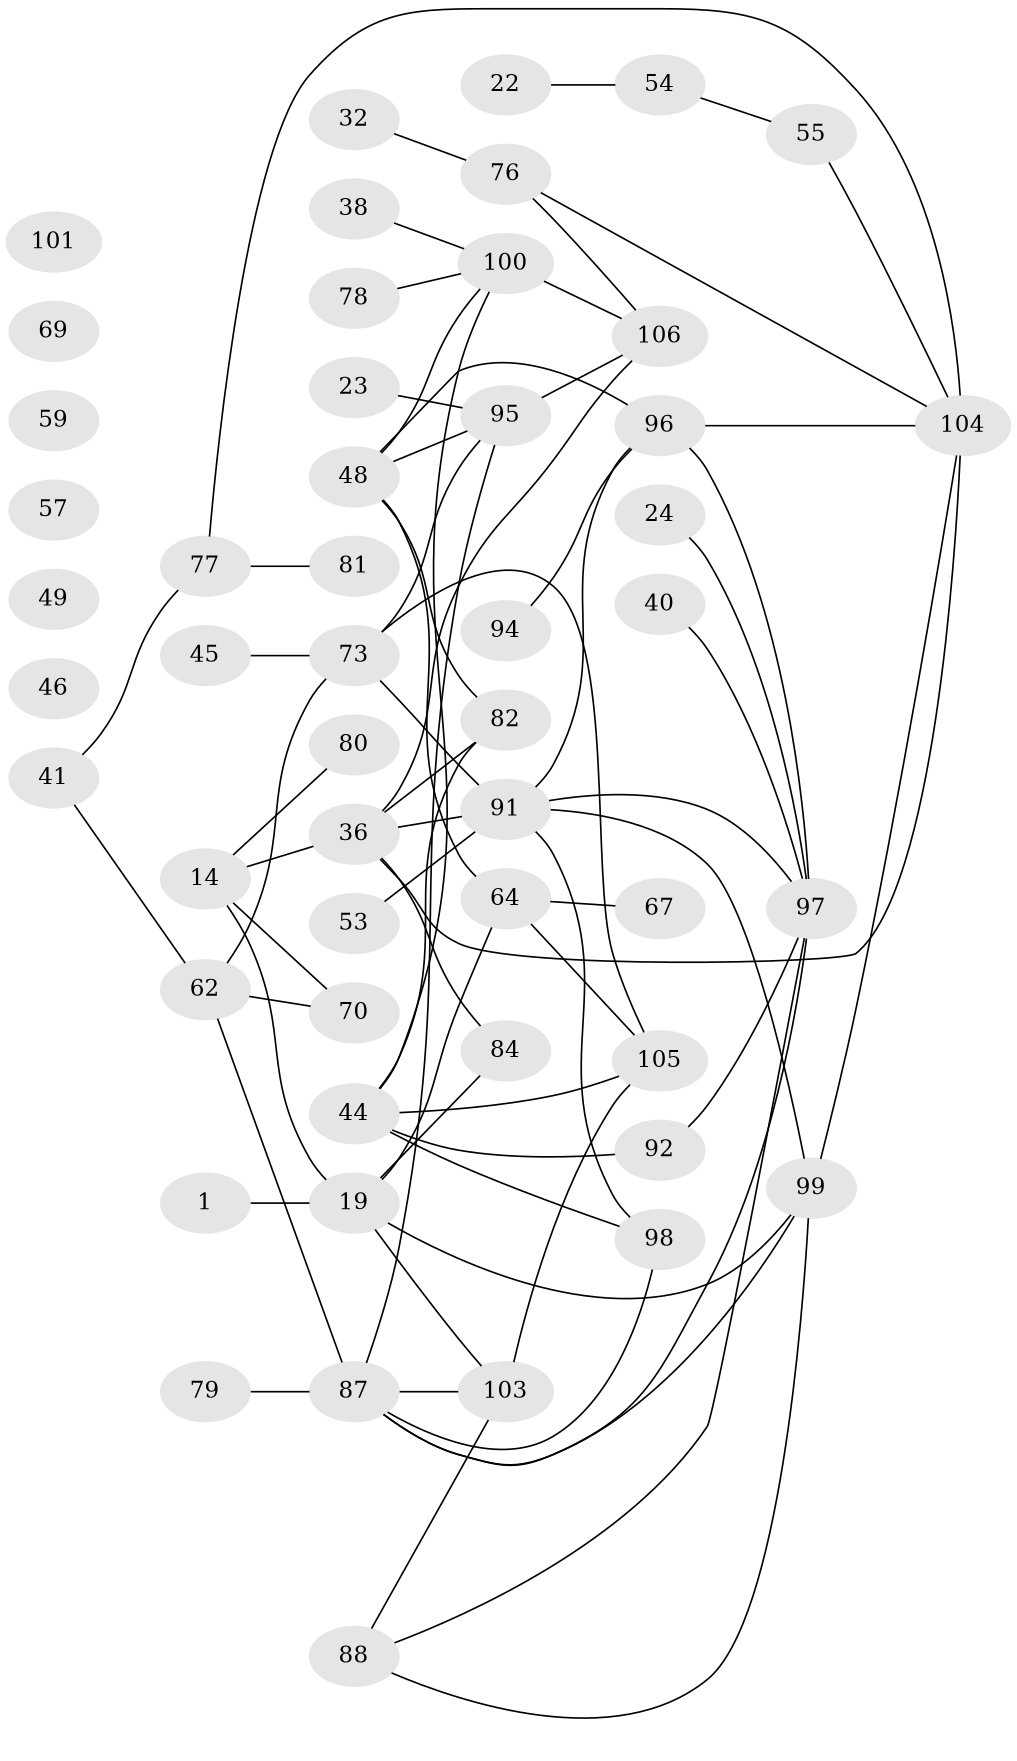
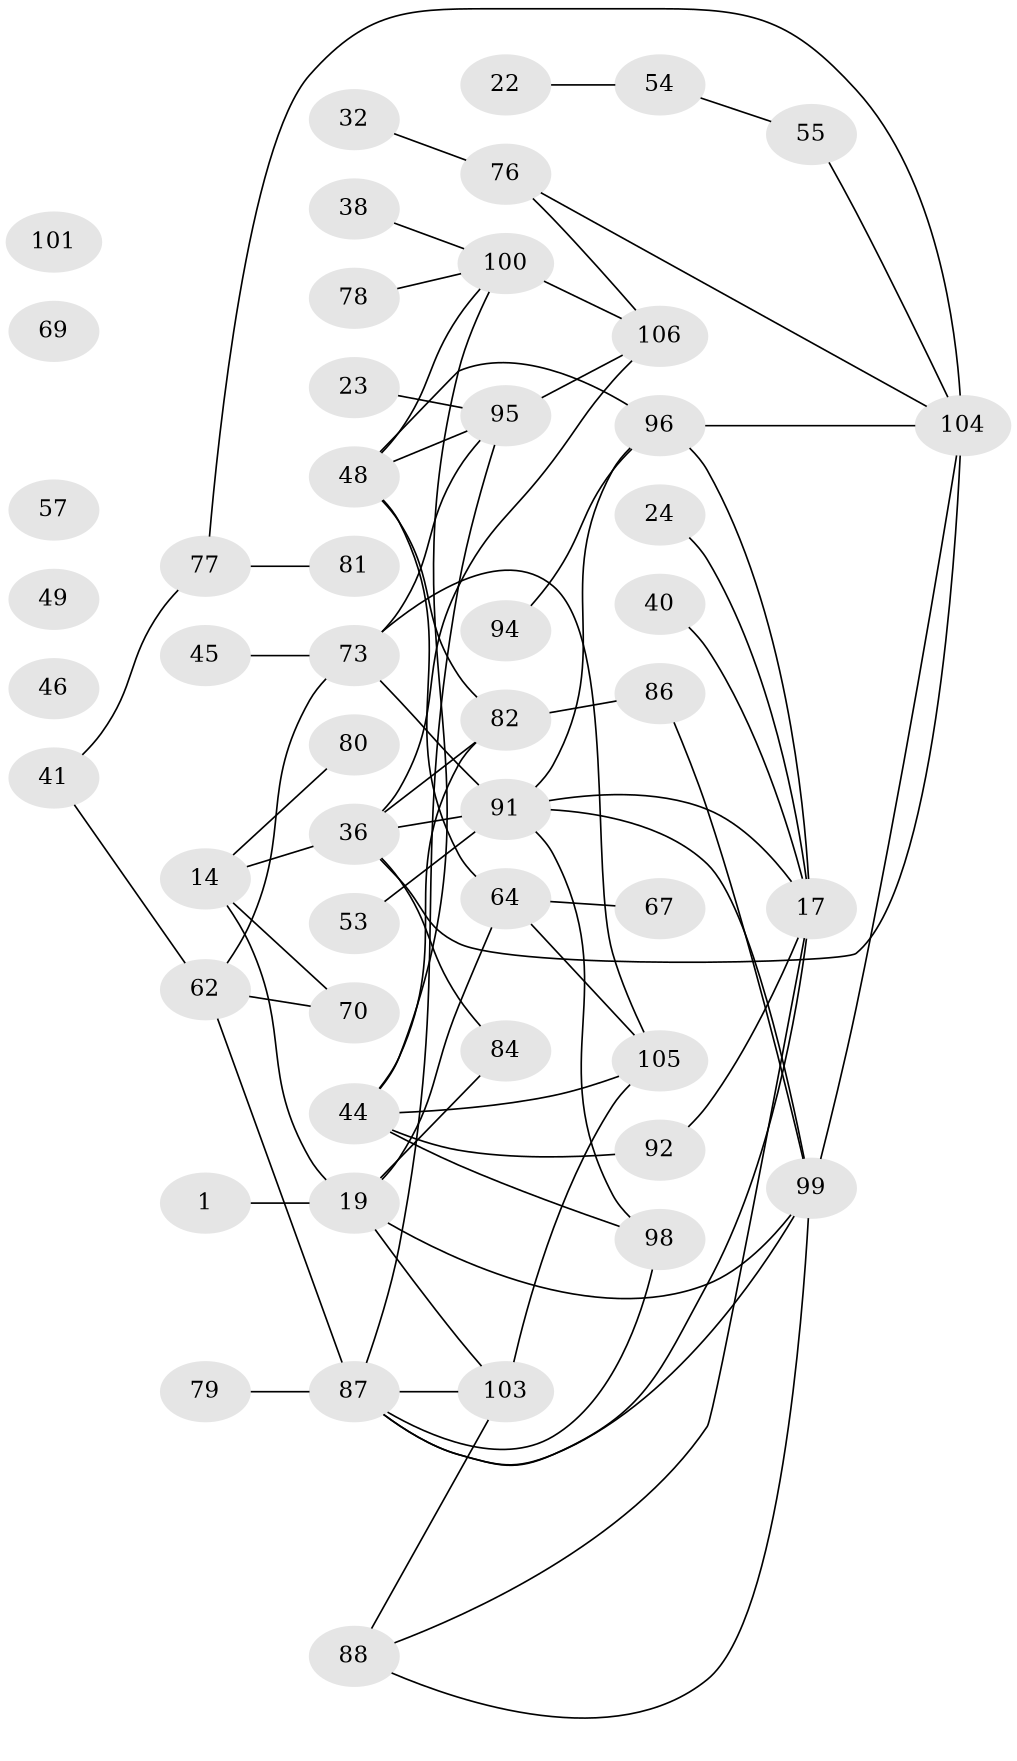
(54, 421) -> none
none -> (660, 694)
(812, 909) -> (812, 909)
